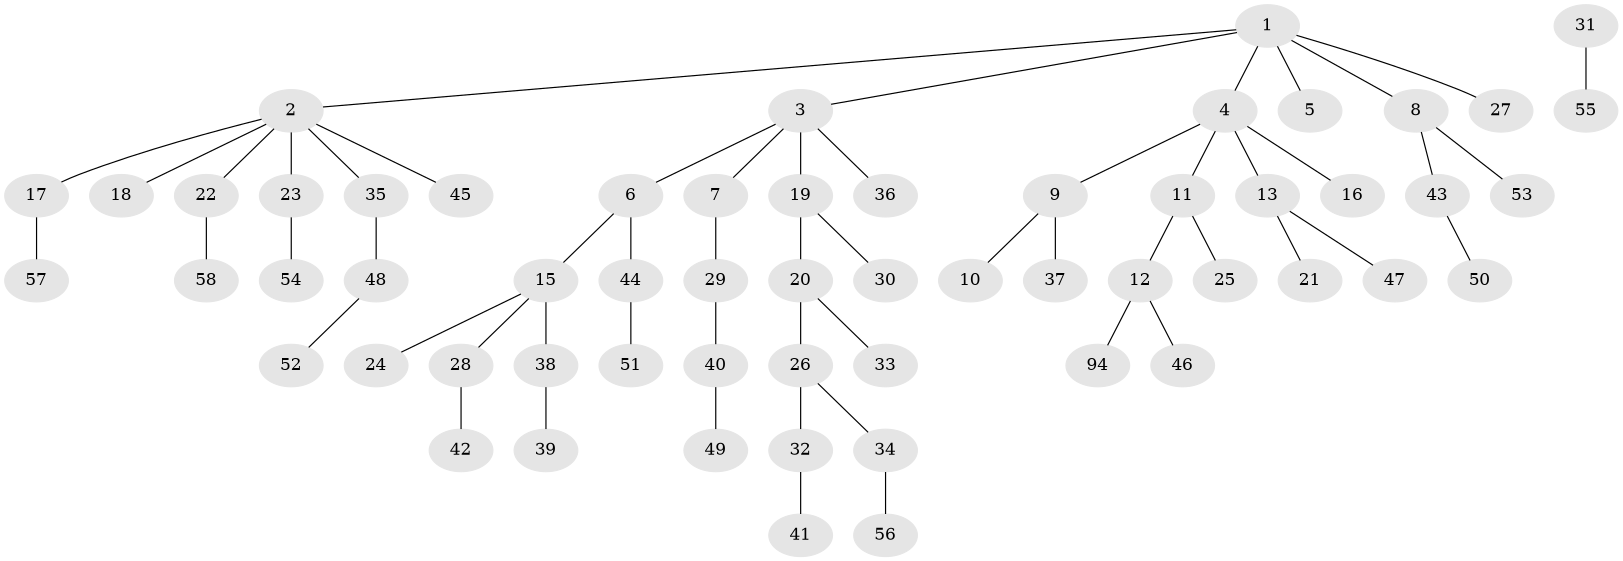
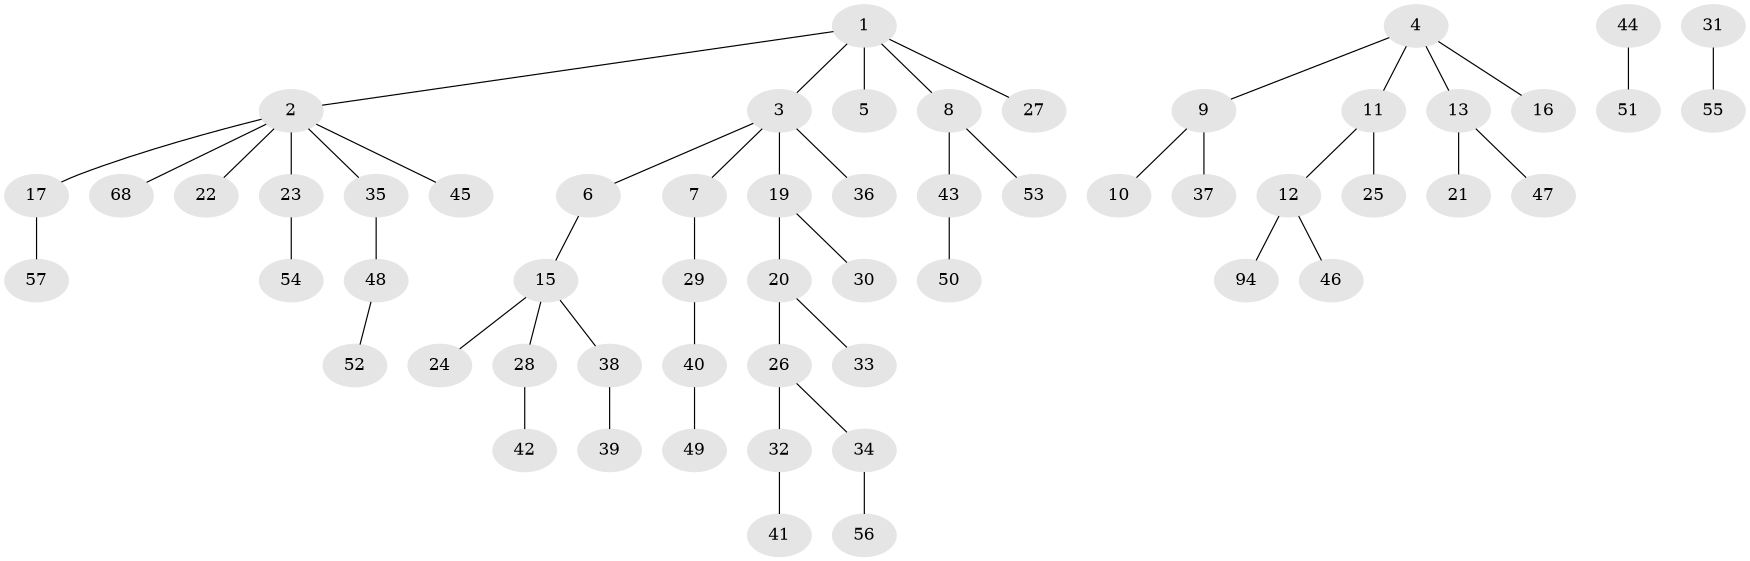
(1246, 68) -> none
(121, 196) -> (121, 196)
(631, 238) -> none
(206, 281) -> none
